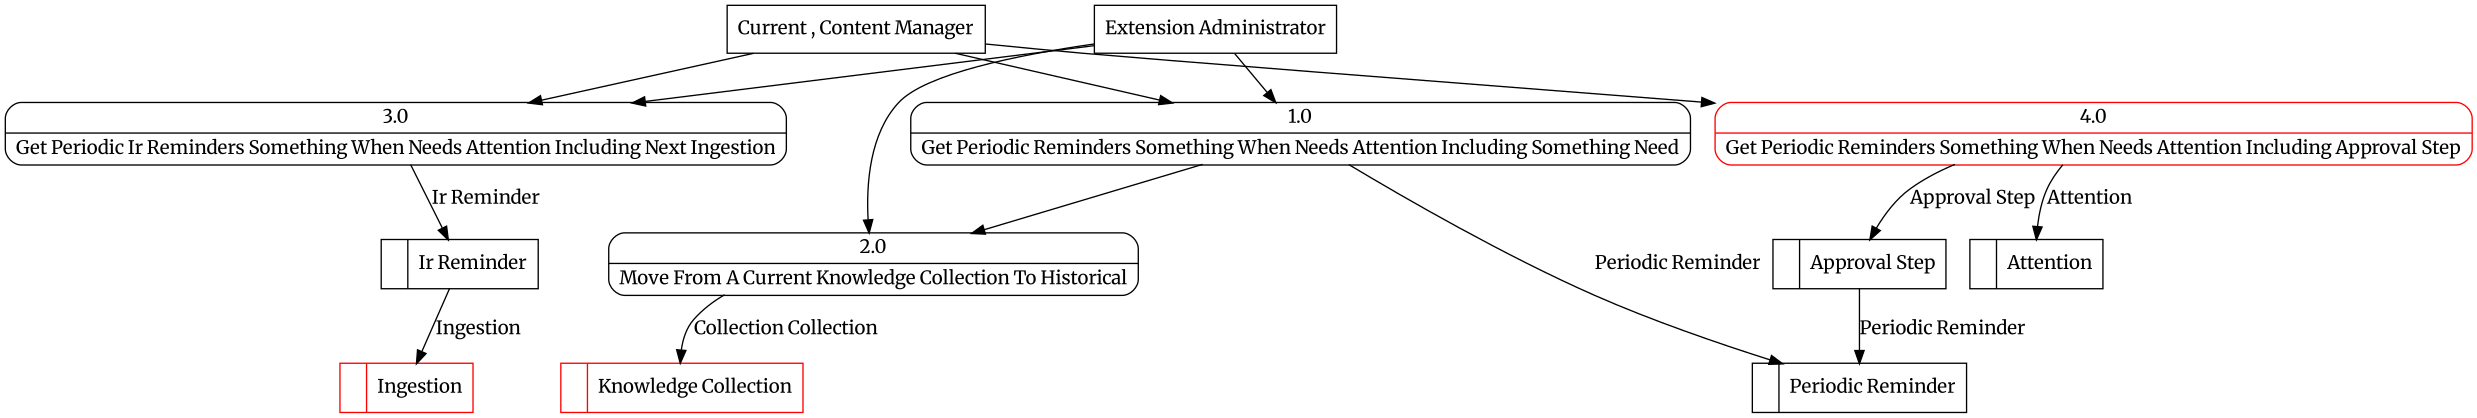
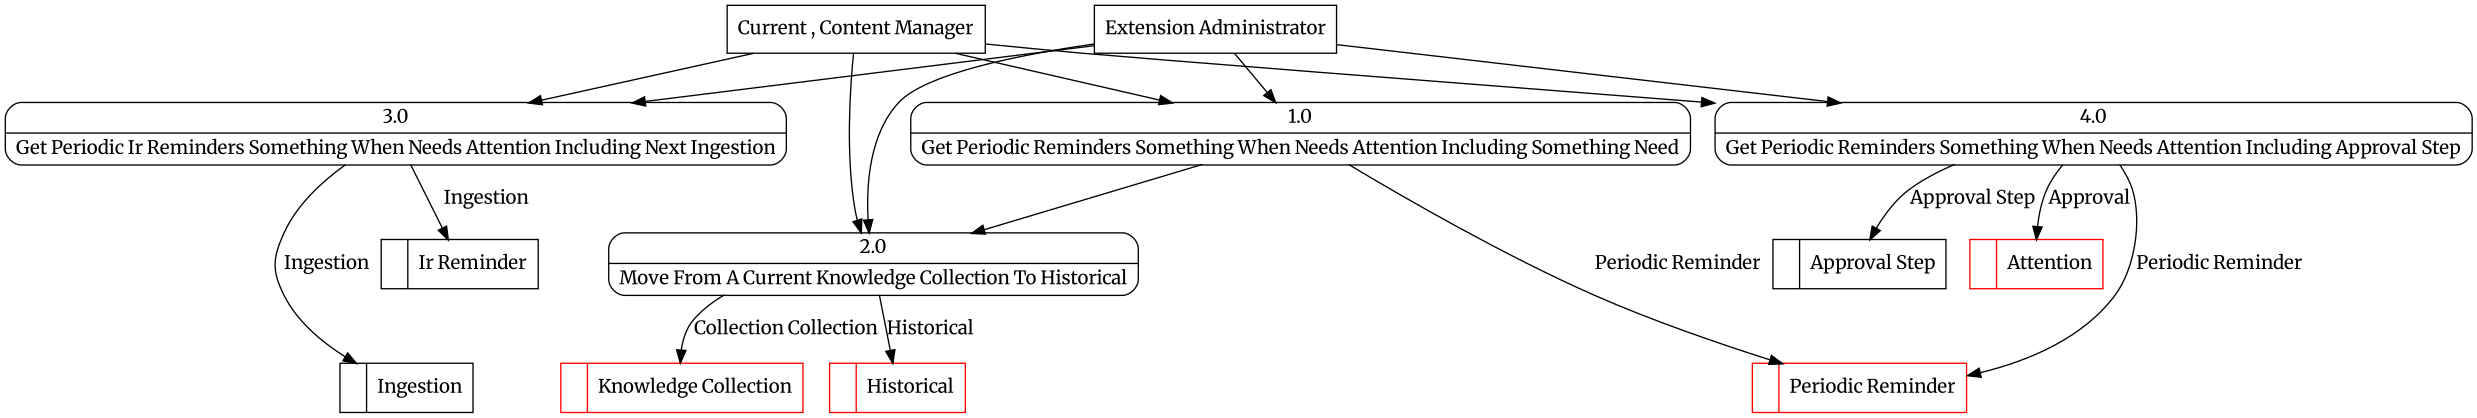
none -> (1582, 73)
(2094, 134) -> (2094, 134)
none -> (849, 137)
(486, 199) -> (486, 199)
(2090, 199) -> (2090, 199)
(2036, 264) -> (2036, 264)
(1859, 319) -> (2109, 303)
(436, 320) -> (275, 262)
(406, 388) -> (406, 388)
none -> (897, 388)
(1859, 388) -> (1859, 388)
